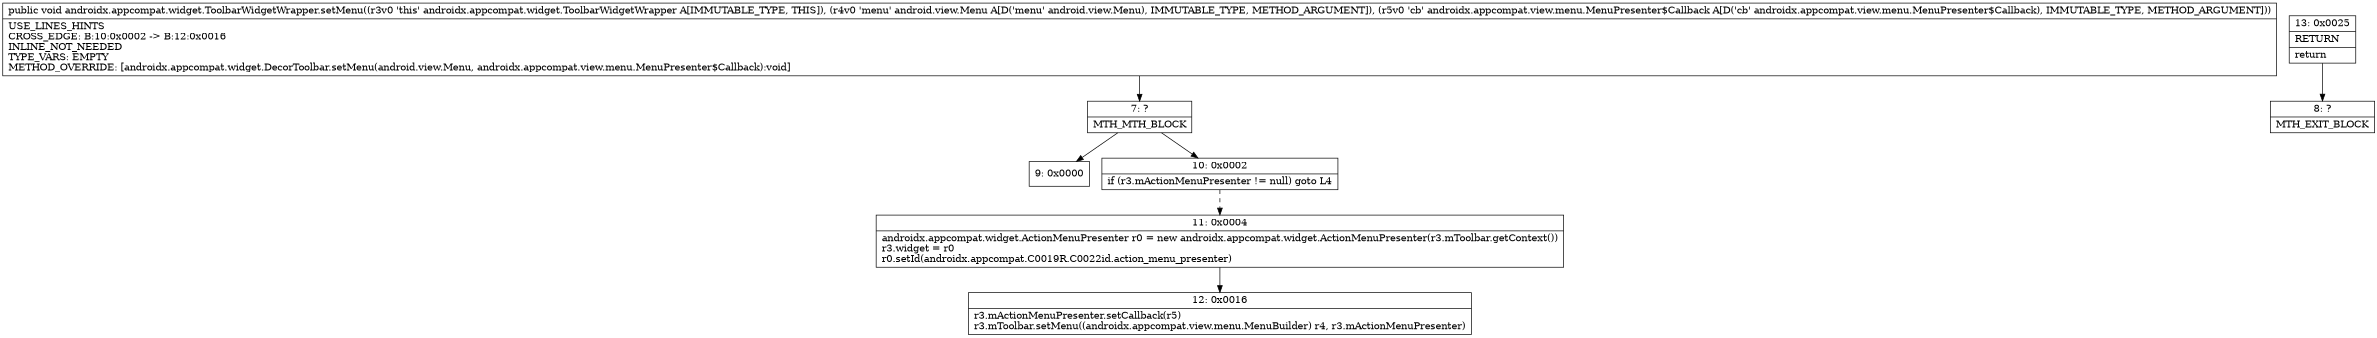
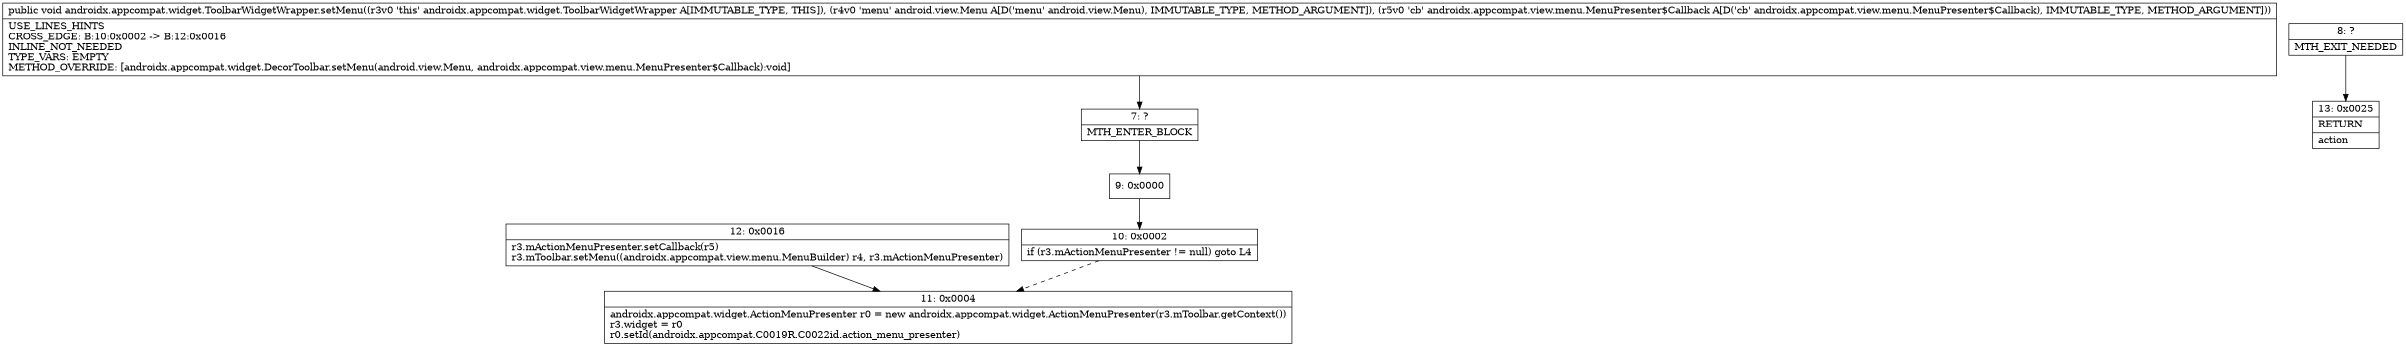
(2310, 55) -> (2333, 140)
(2322, 79) -> (2346, 75)
(1140, 125) -> (1140, 132)
(2322, 125) -> (2346, 47)
(1177, 143) -> (1140, 210)
(1220, 276) -> (843, 277)
